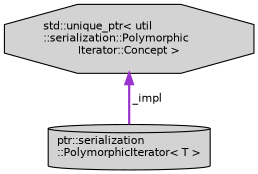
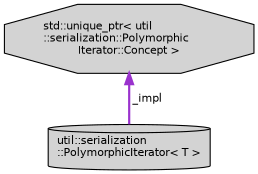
(129, 147) -> (129, 147)
